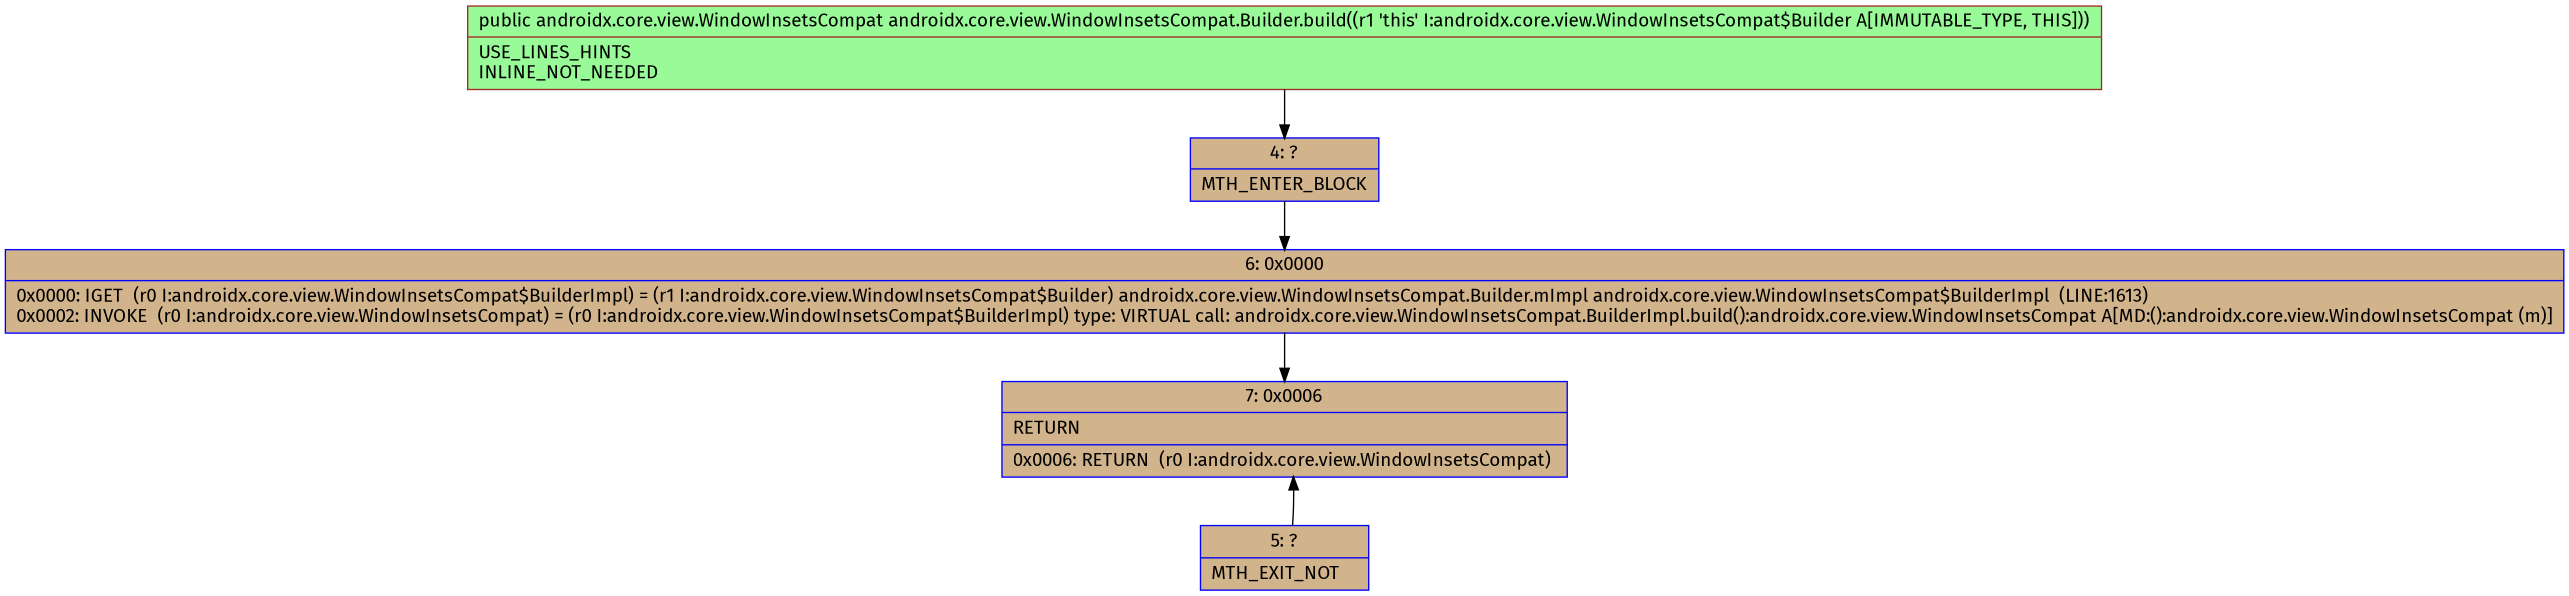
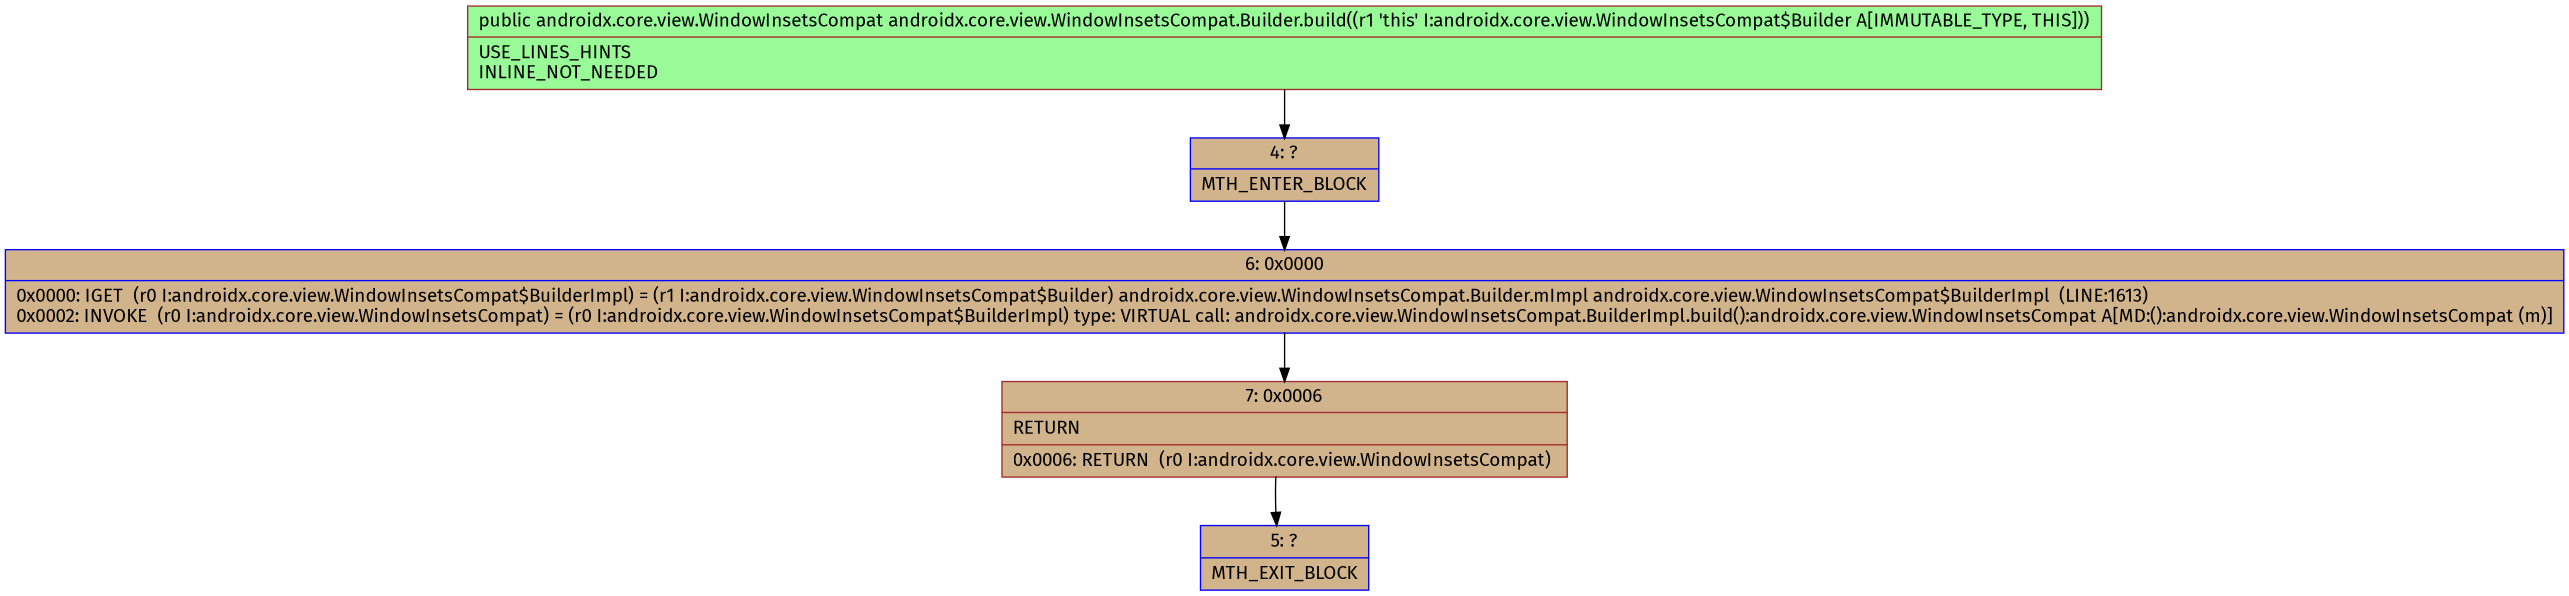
(1285, 429) -> (1285, 429)
(1293, 508) -> (1276, 494)
(1276, 573) -> (1285, 573)
